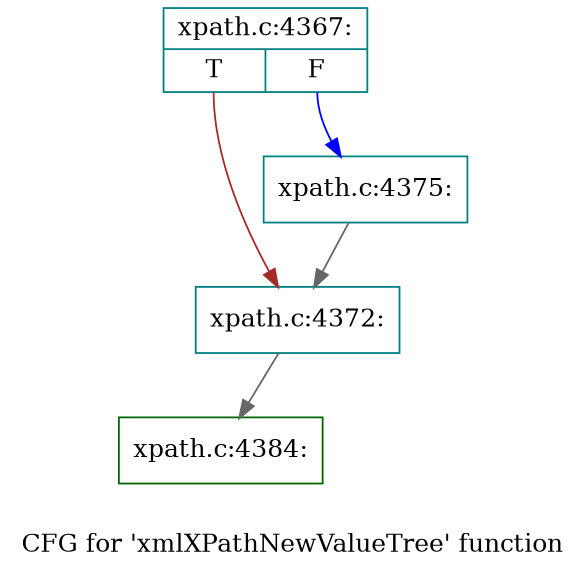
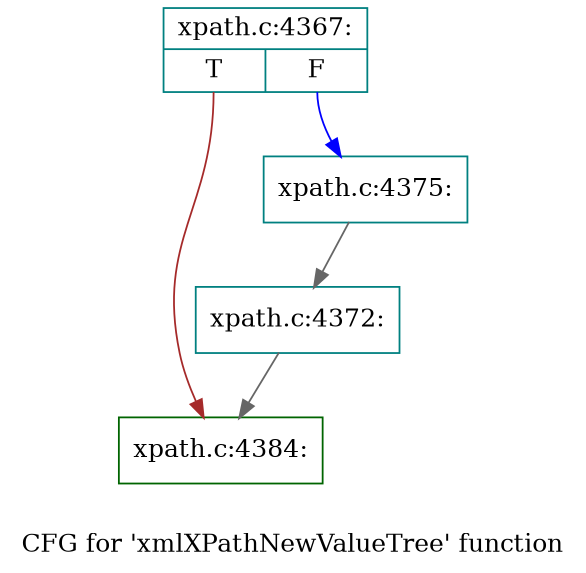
(231, 185) -> (181, 246)
